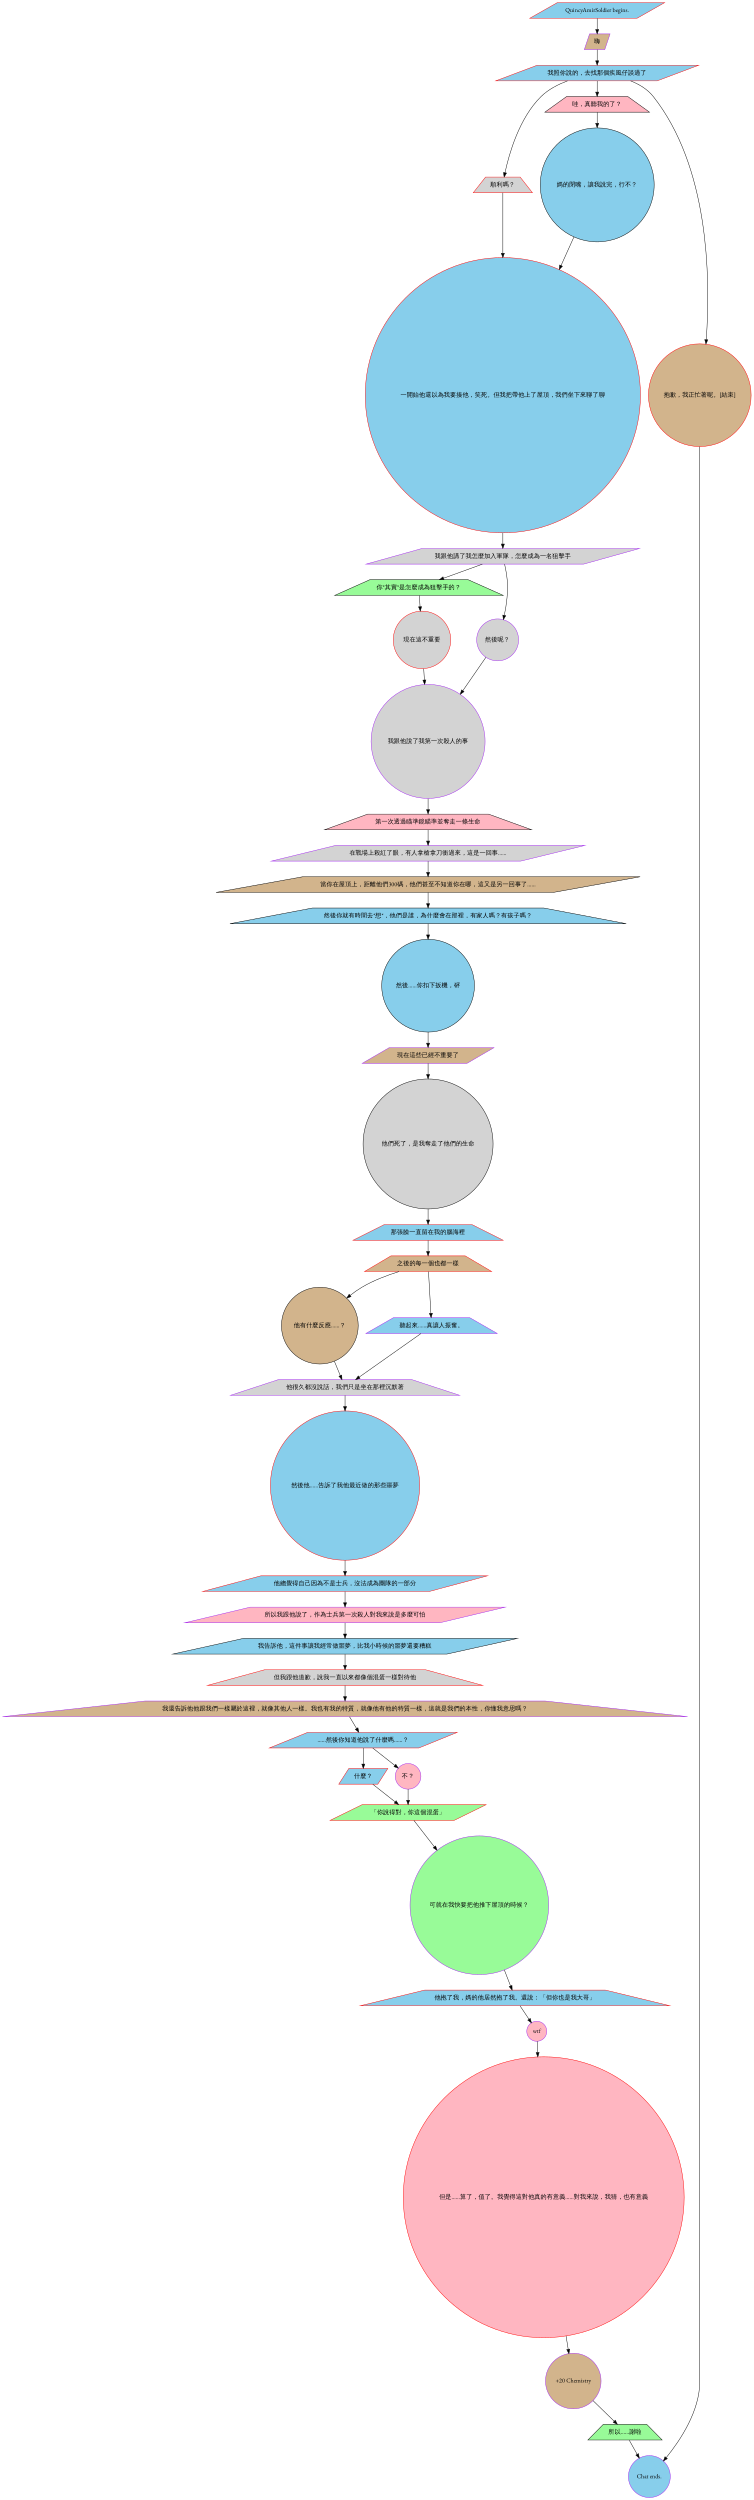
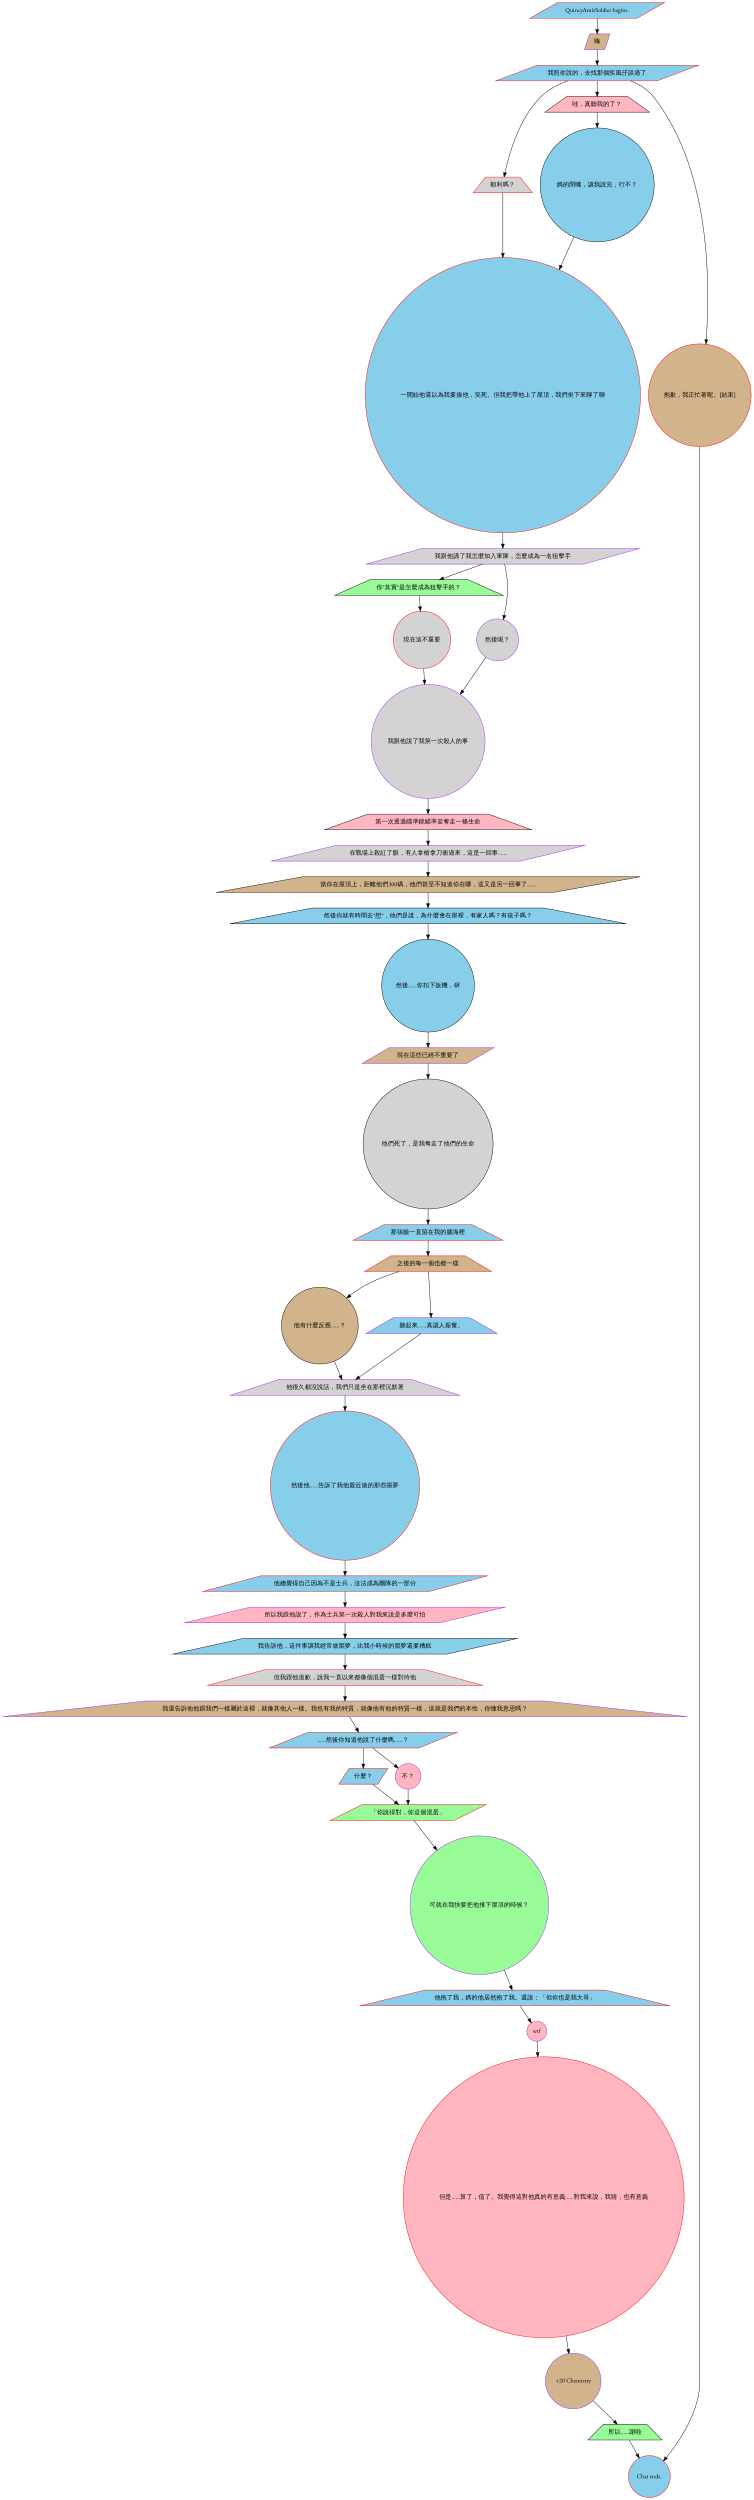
(649, 2477) -> (649, 2477)
